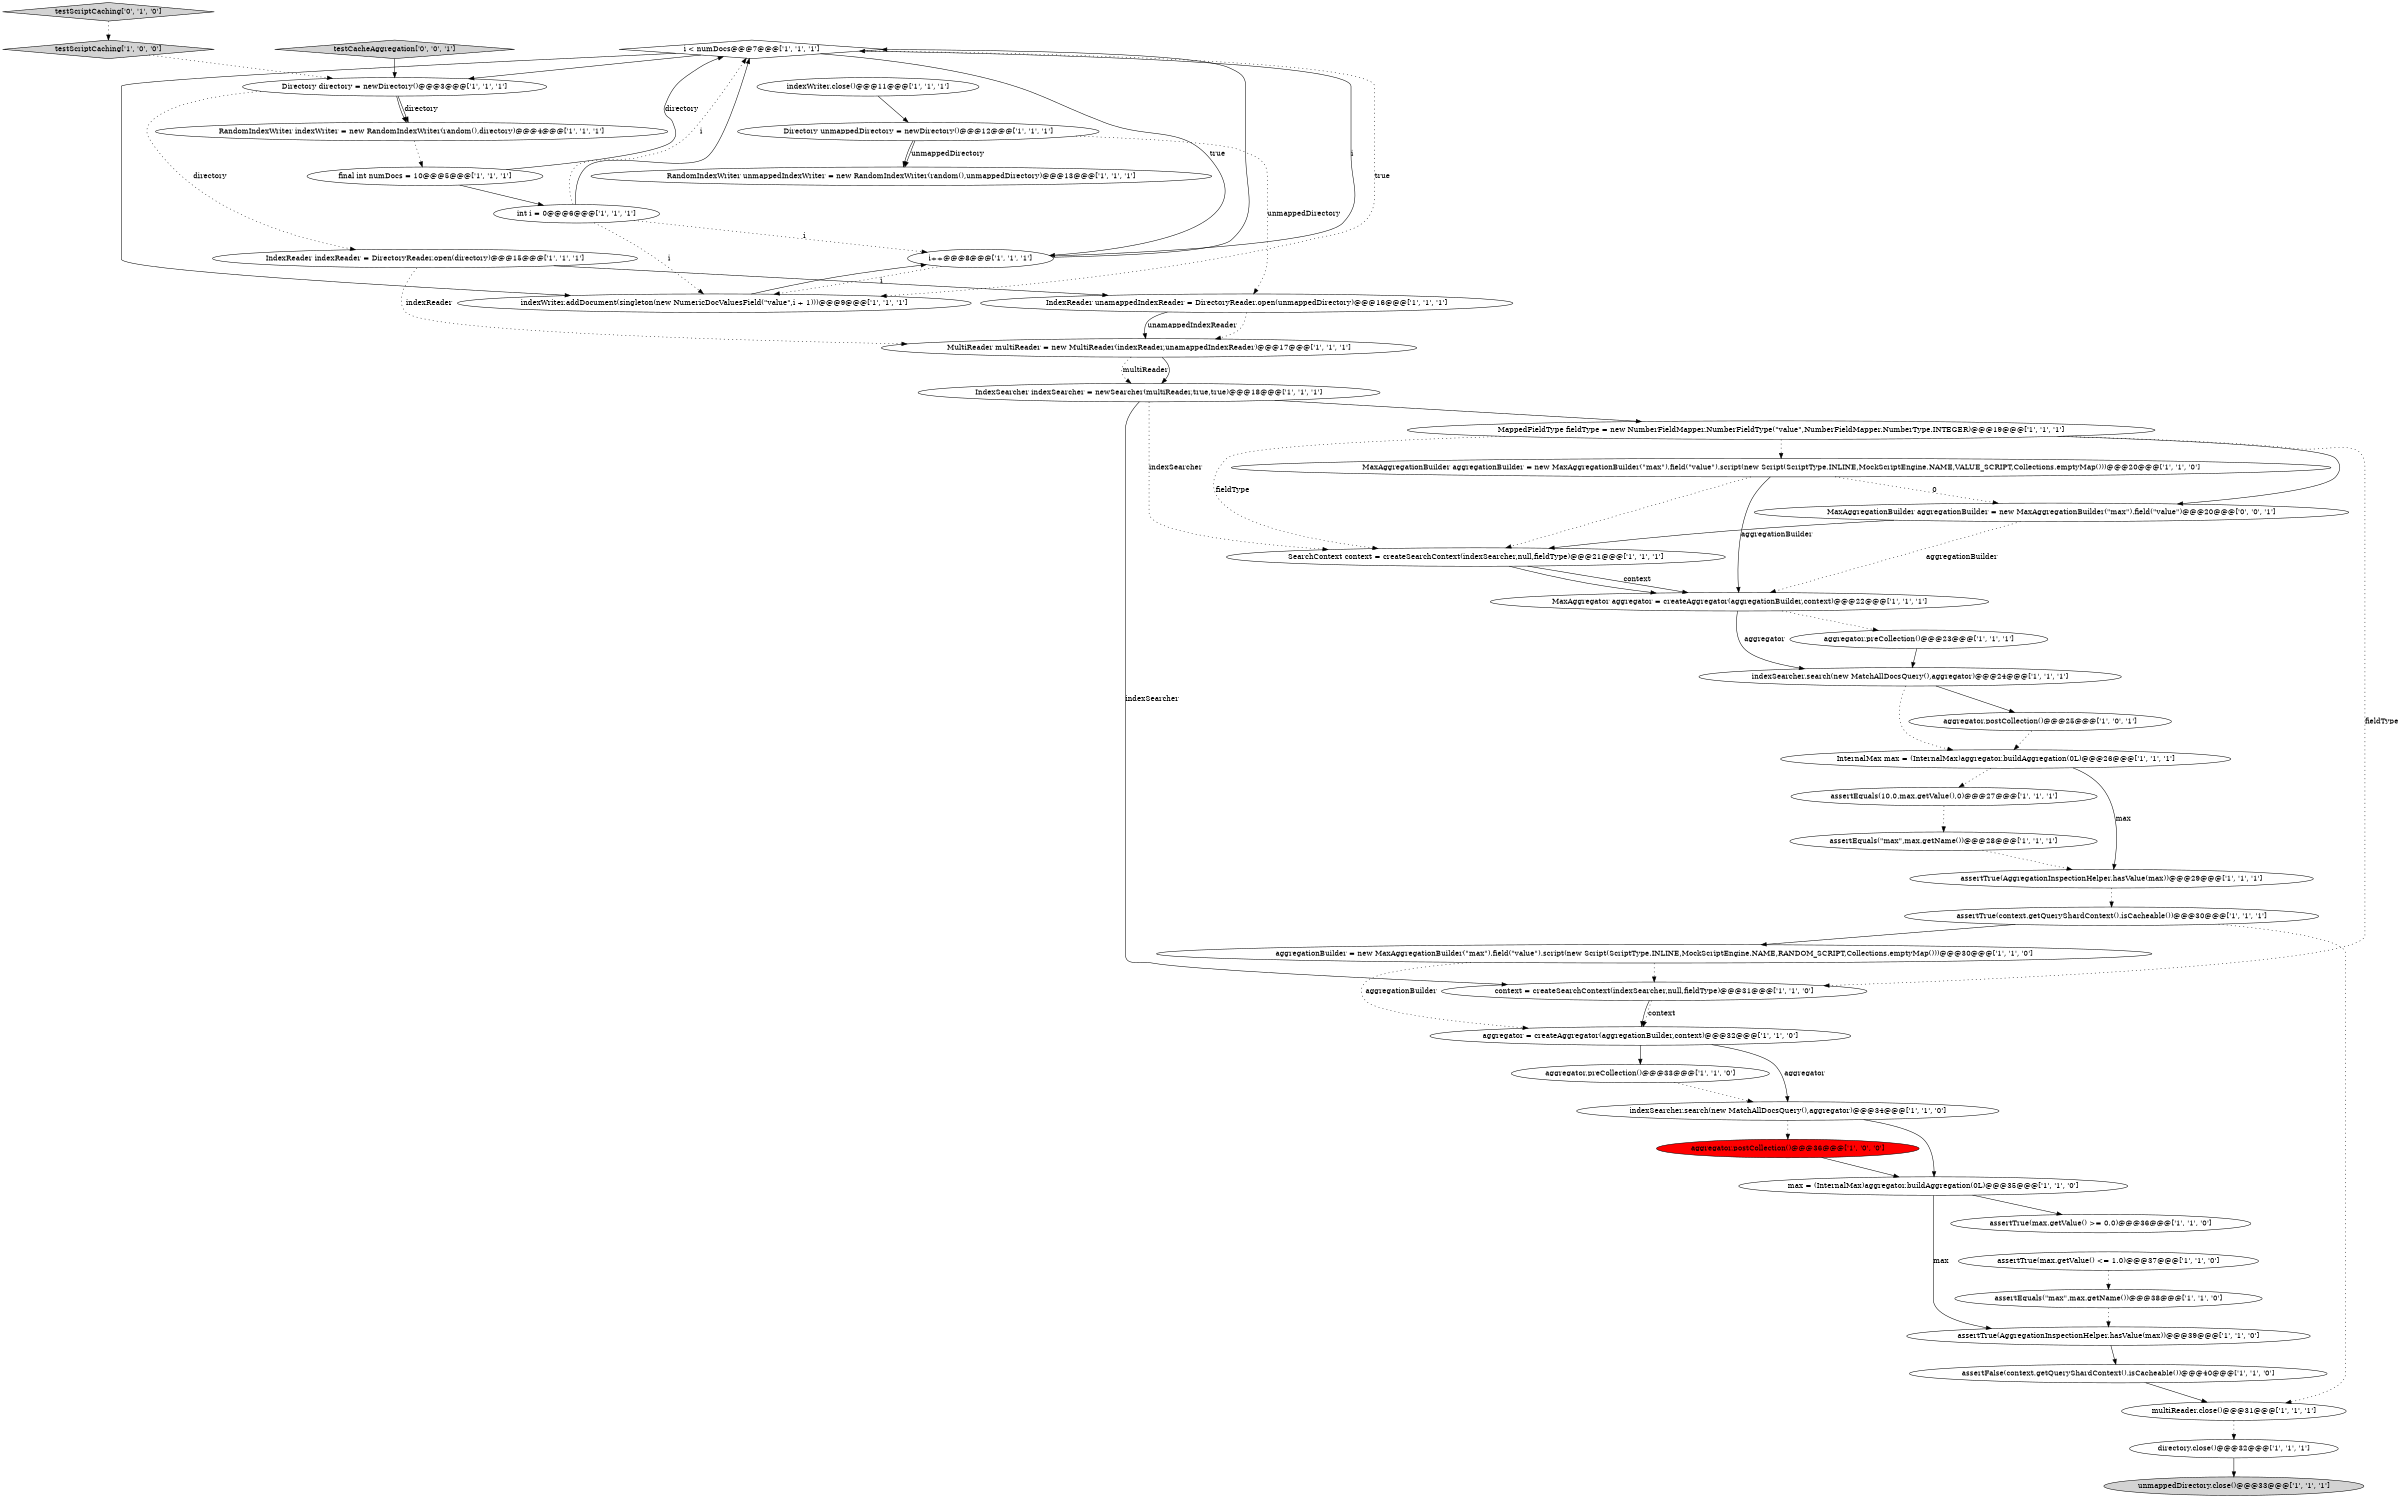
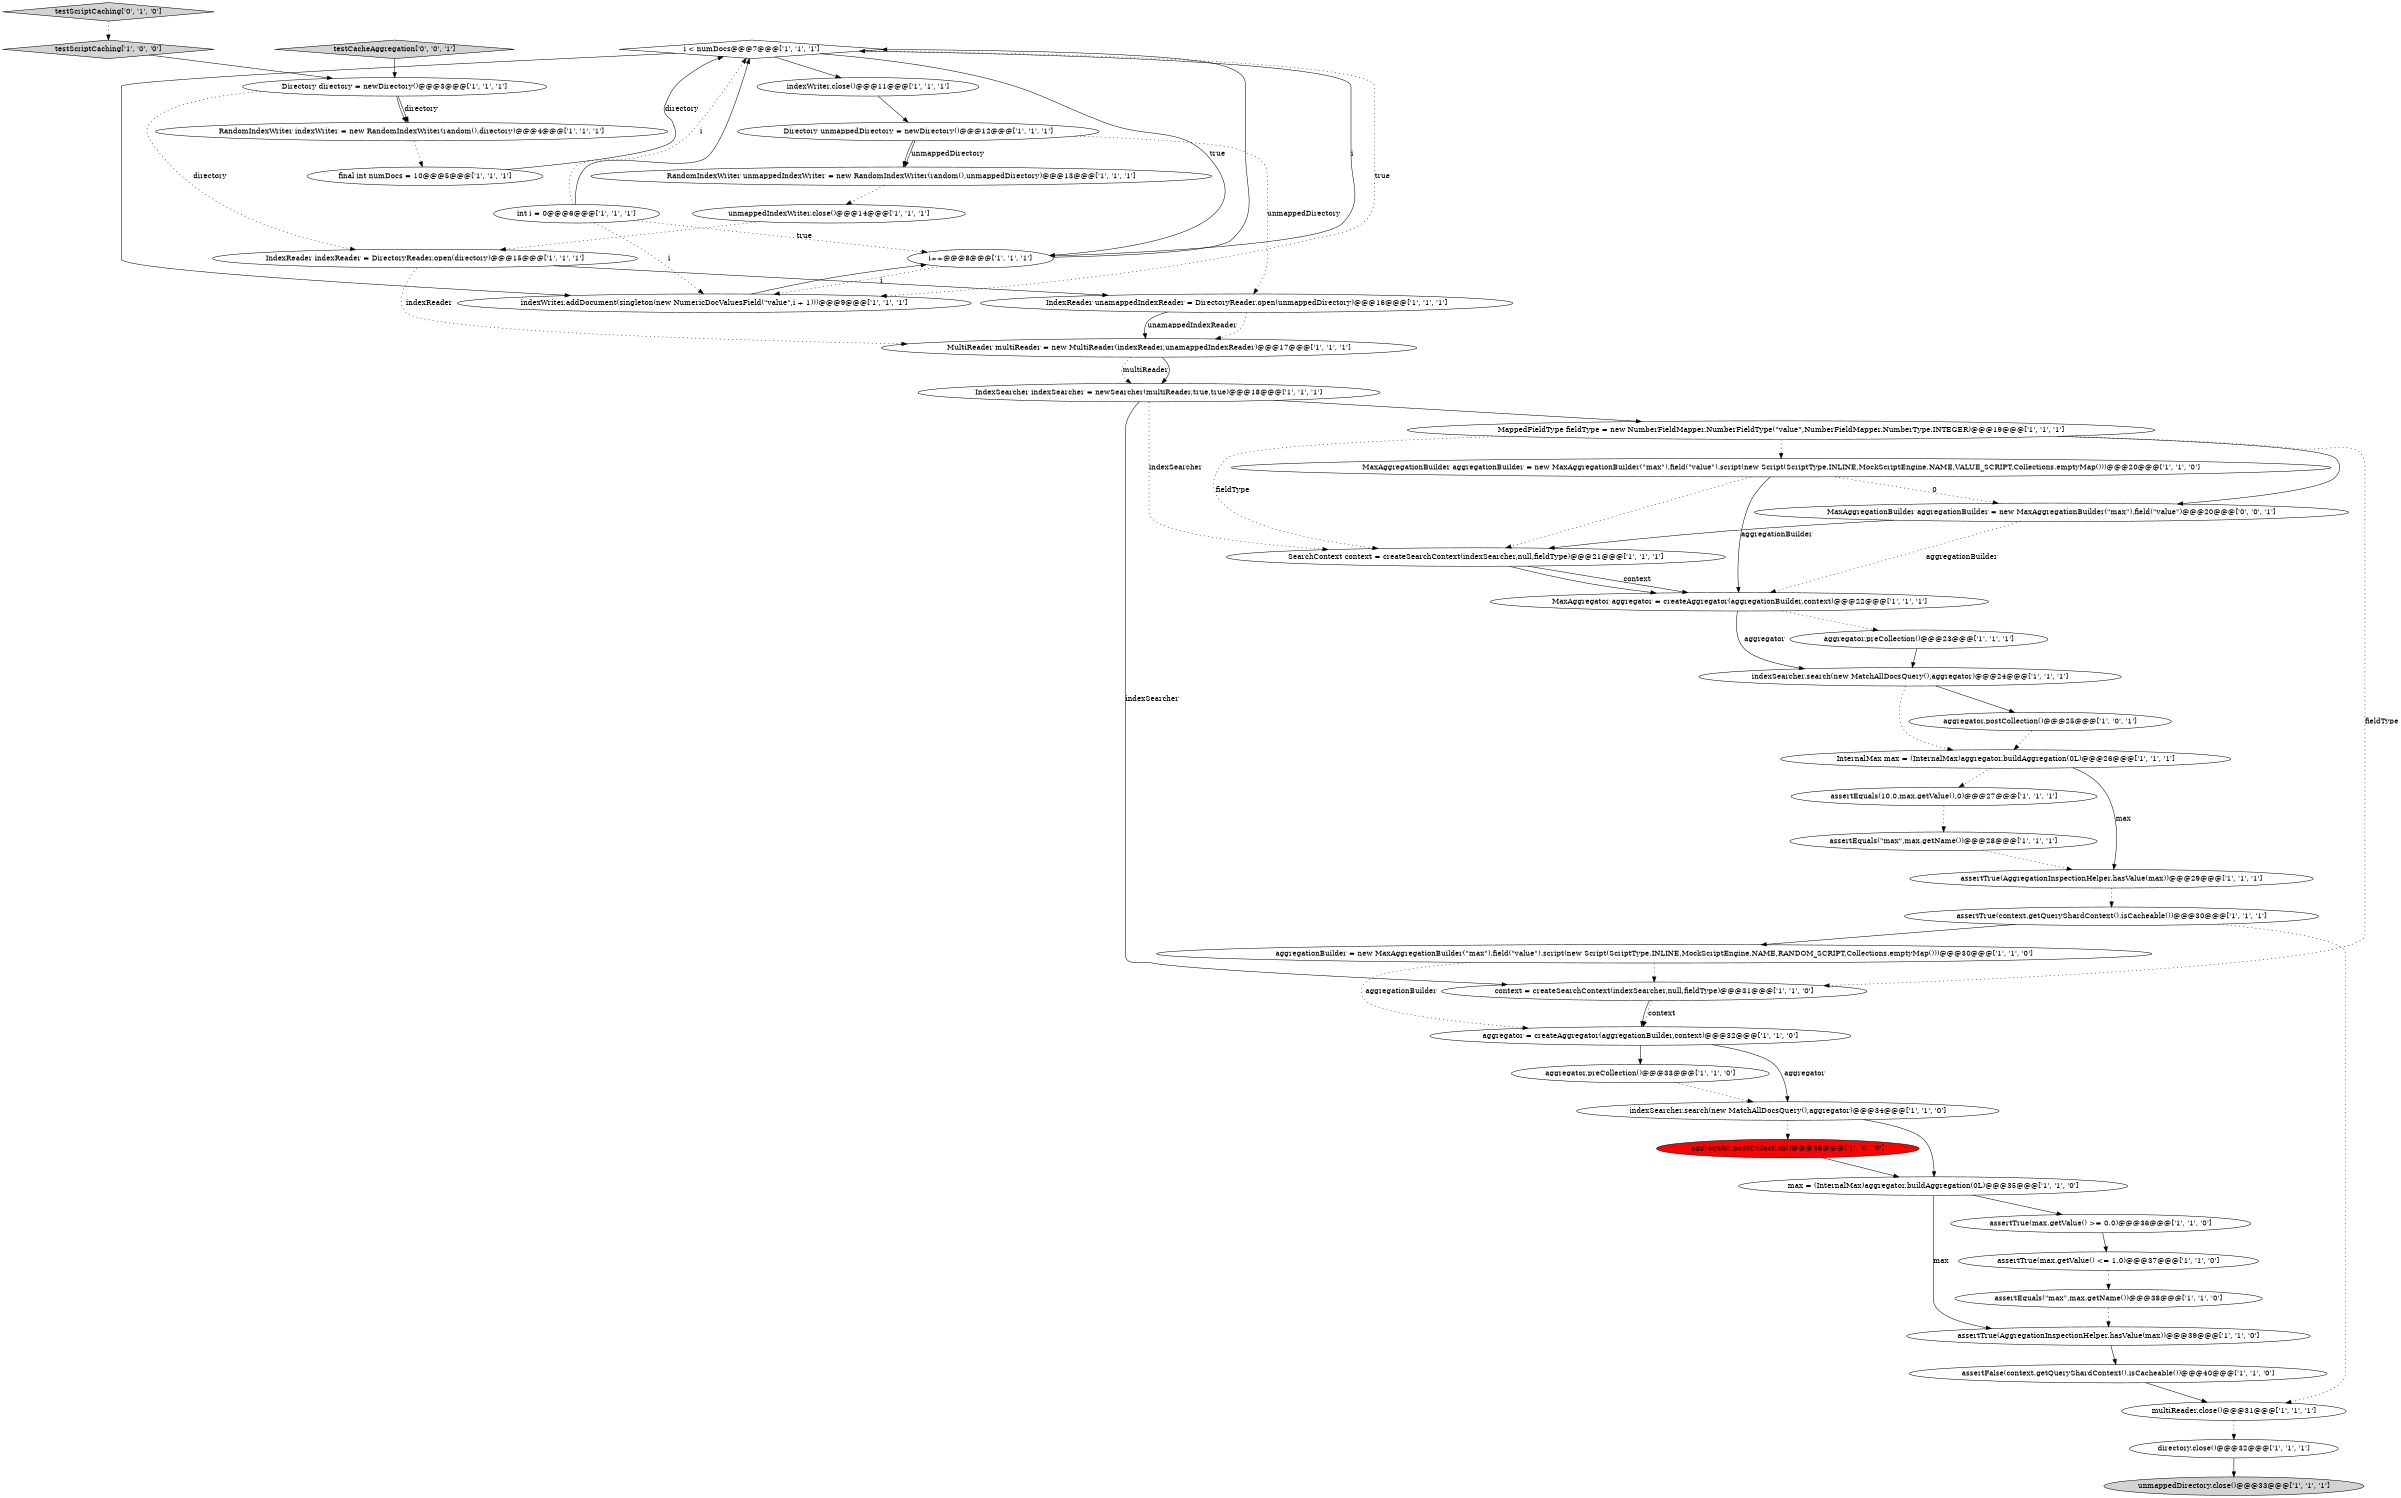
(238, 66) -> (238, 66)
(587, 67) -> (805, 67)
(499, 195) -> none
none -> (829, 214)
(804, 236) -> (804, 236)
none -> (2104, 1240)
